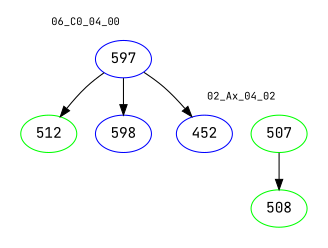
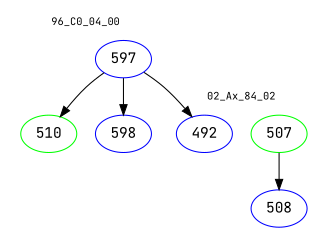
(86, 22) -> (86, 22)
(242, 97) -> (242, 97)
(49, 134) -> (49, 134)
(204, 134) -> (204, 134)
(279, 209) -> (279, 209)
